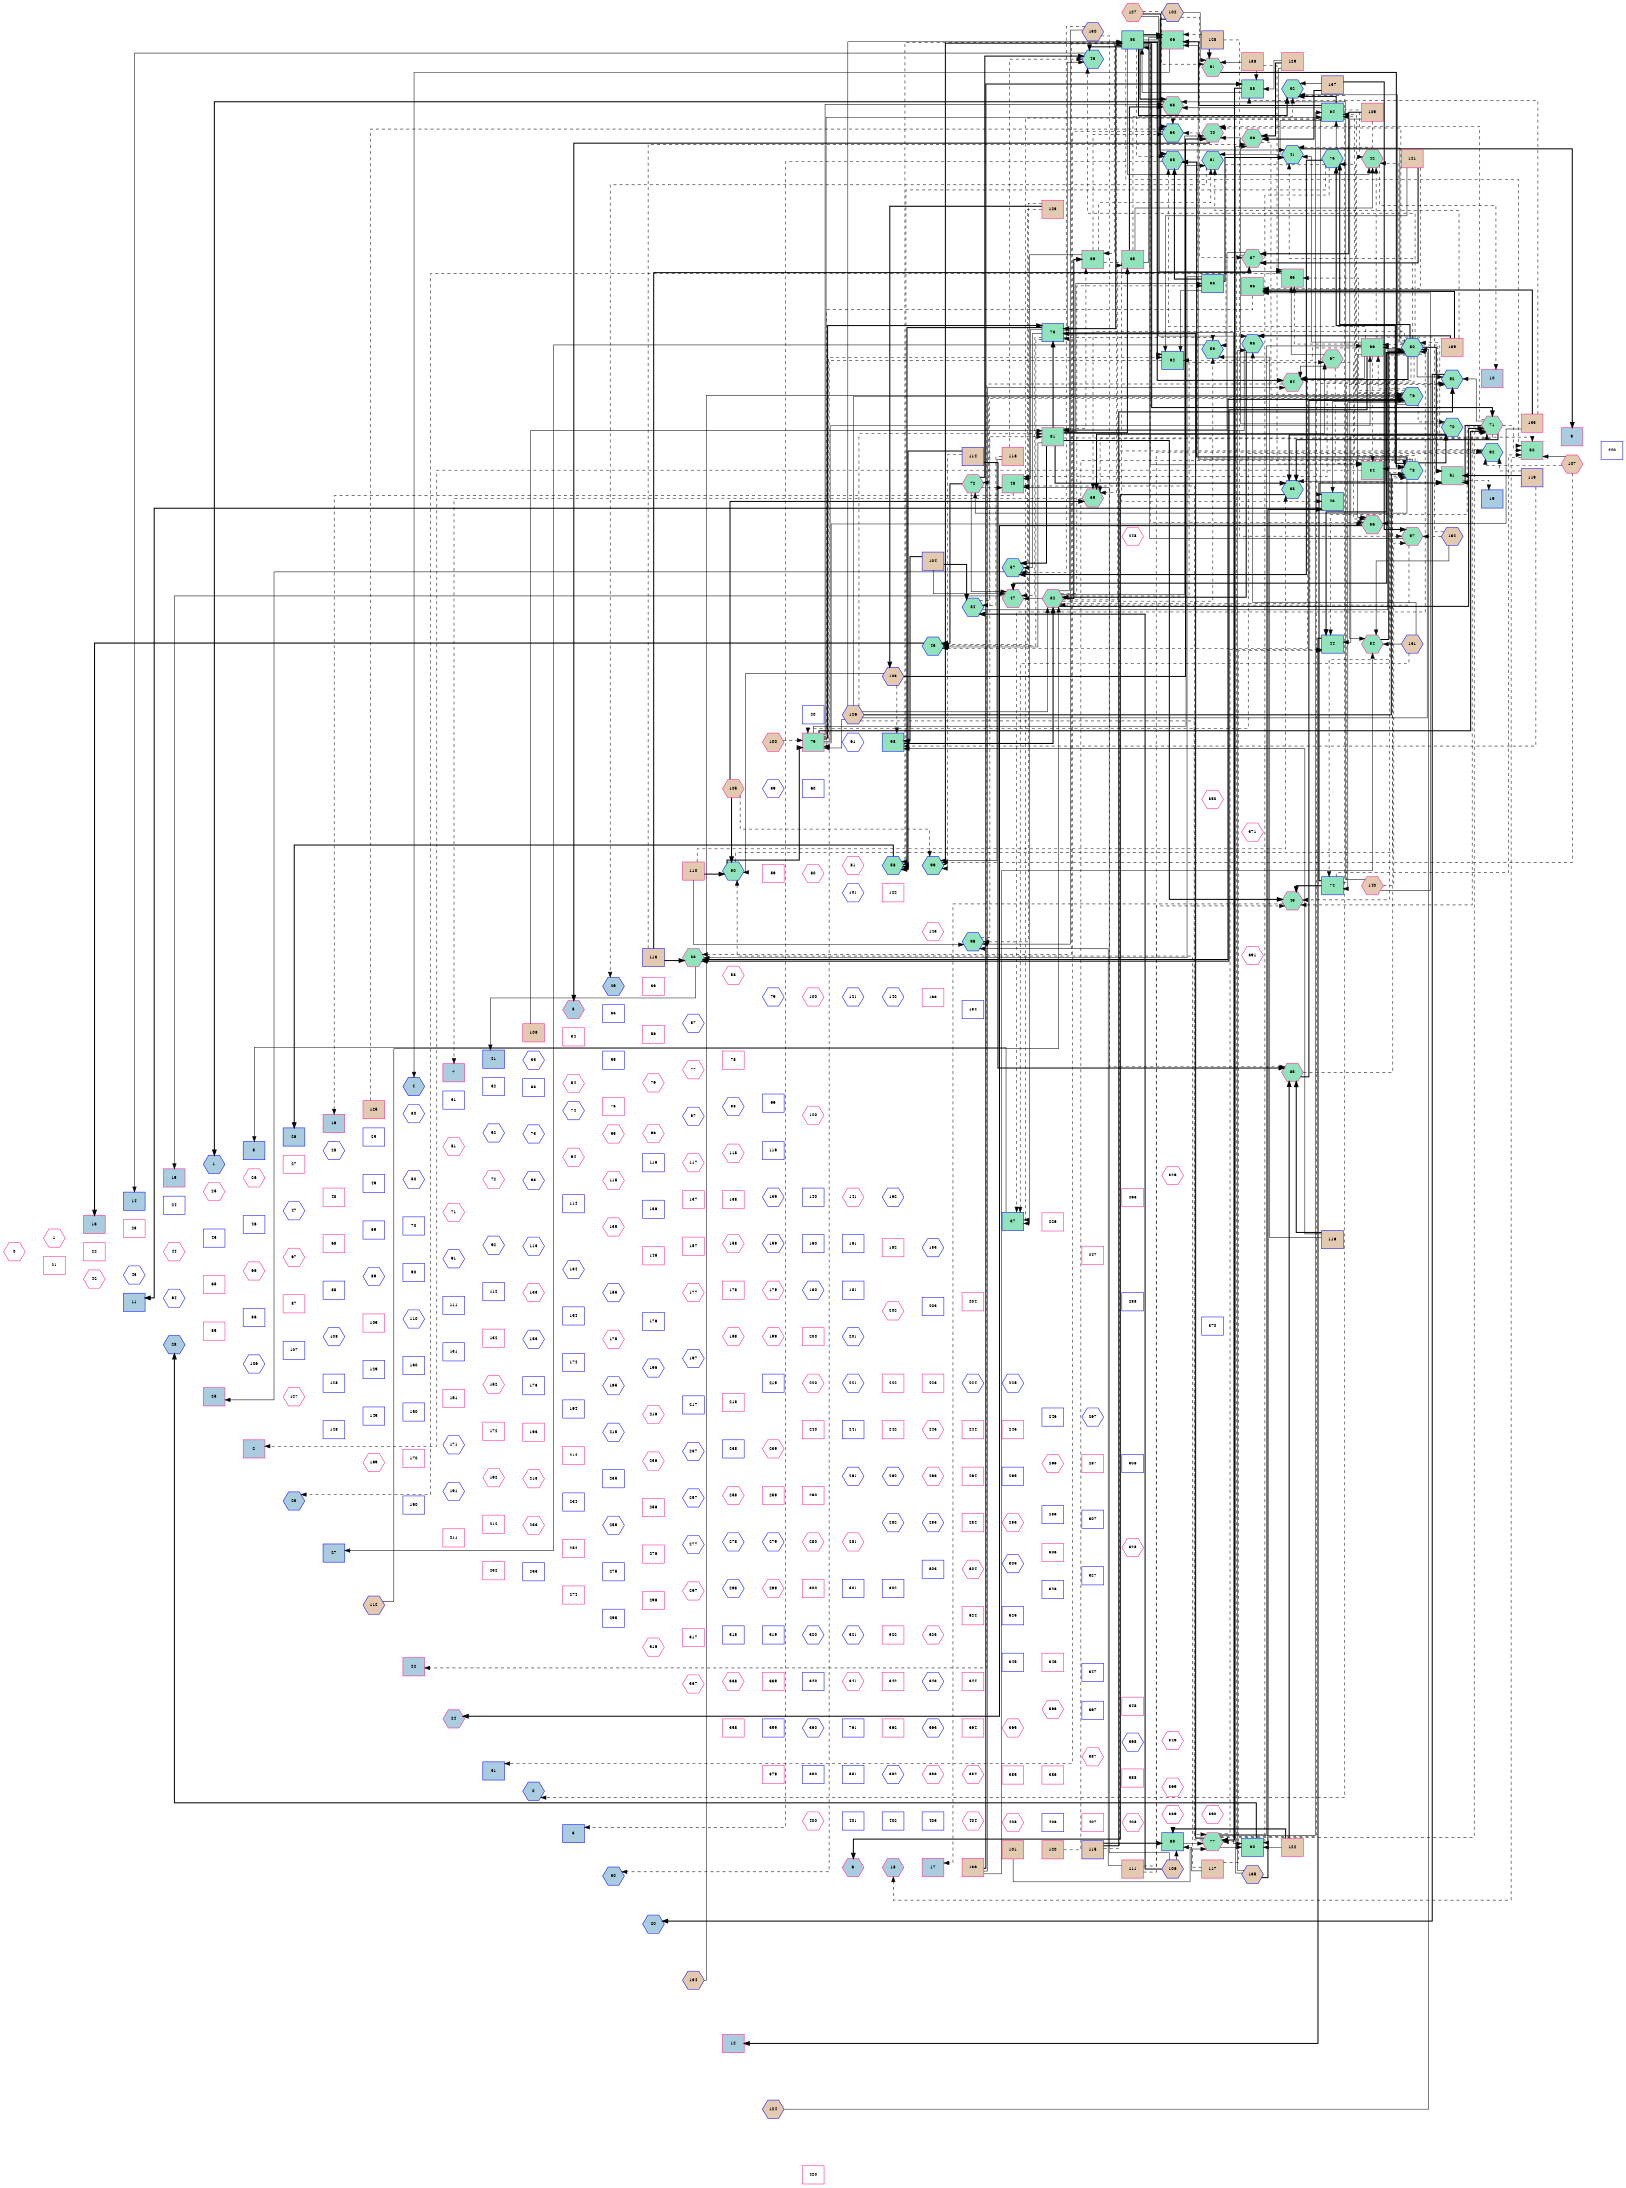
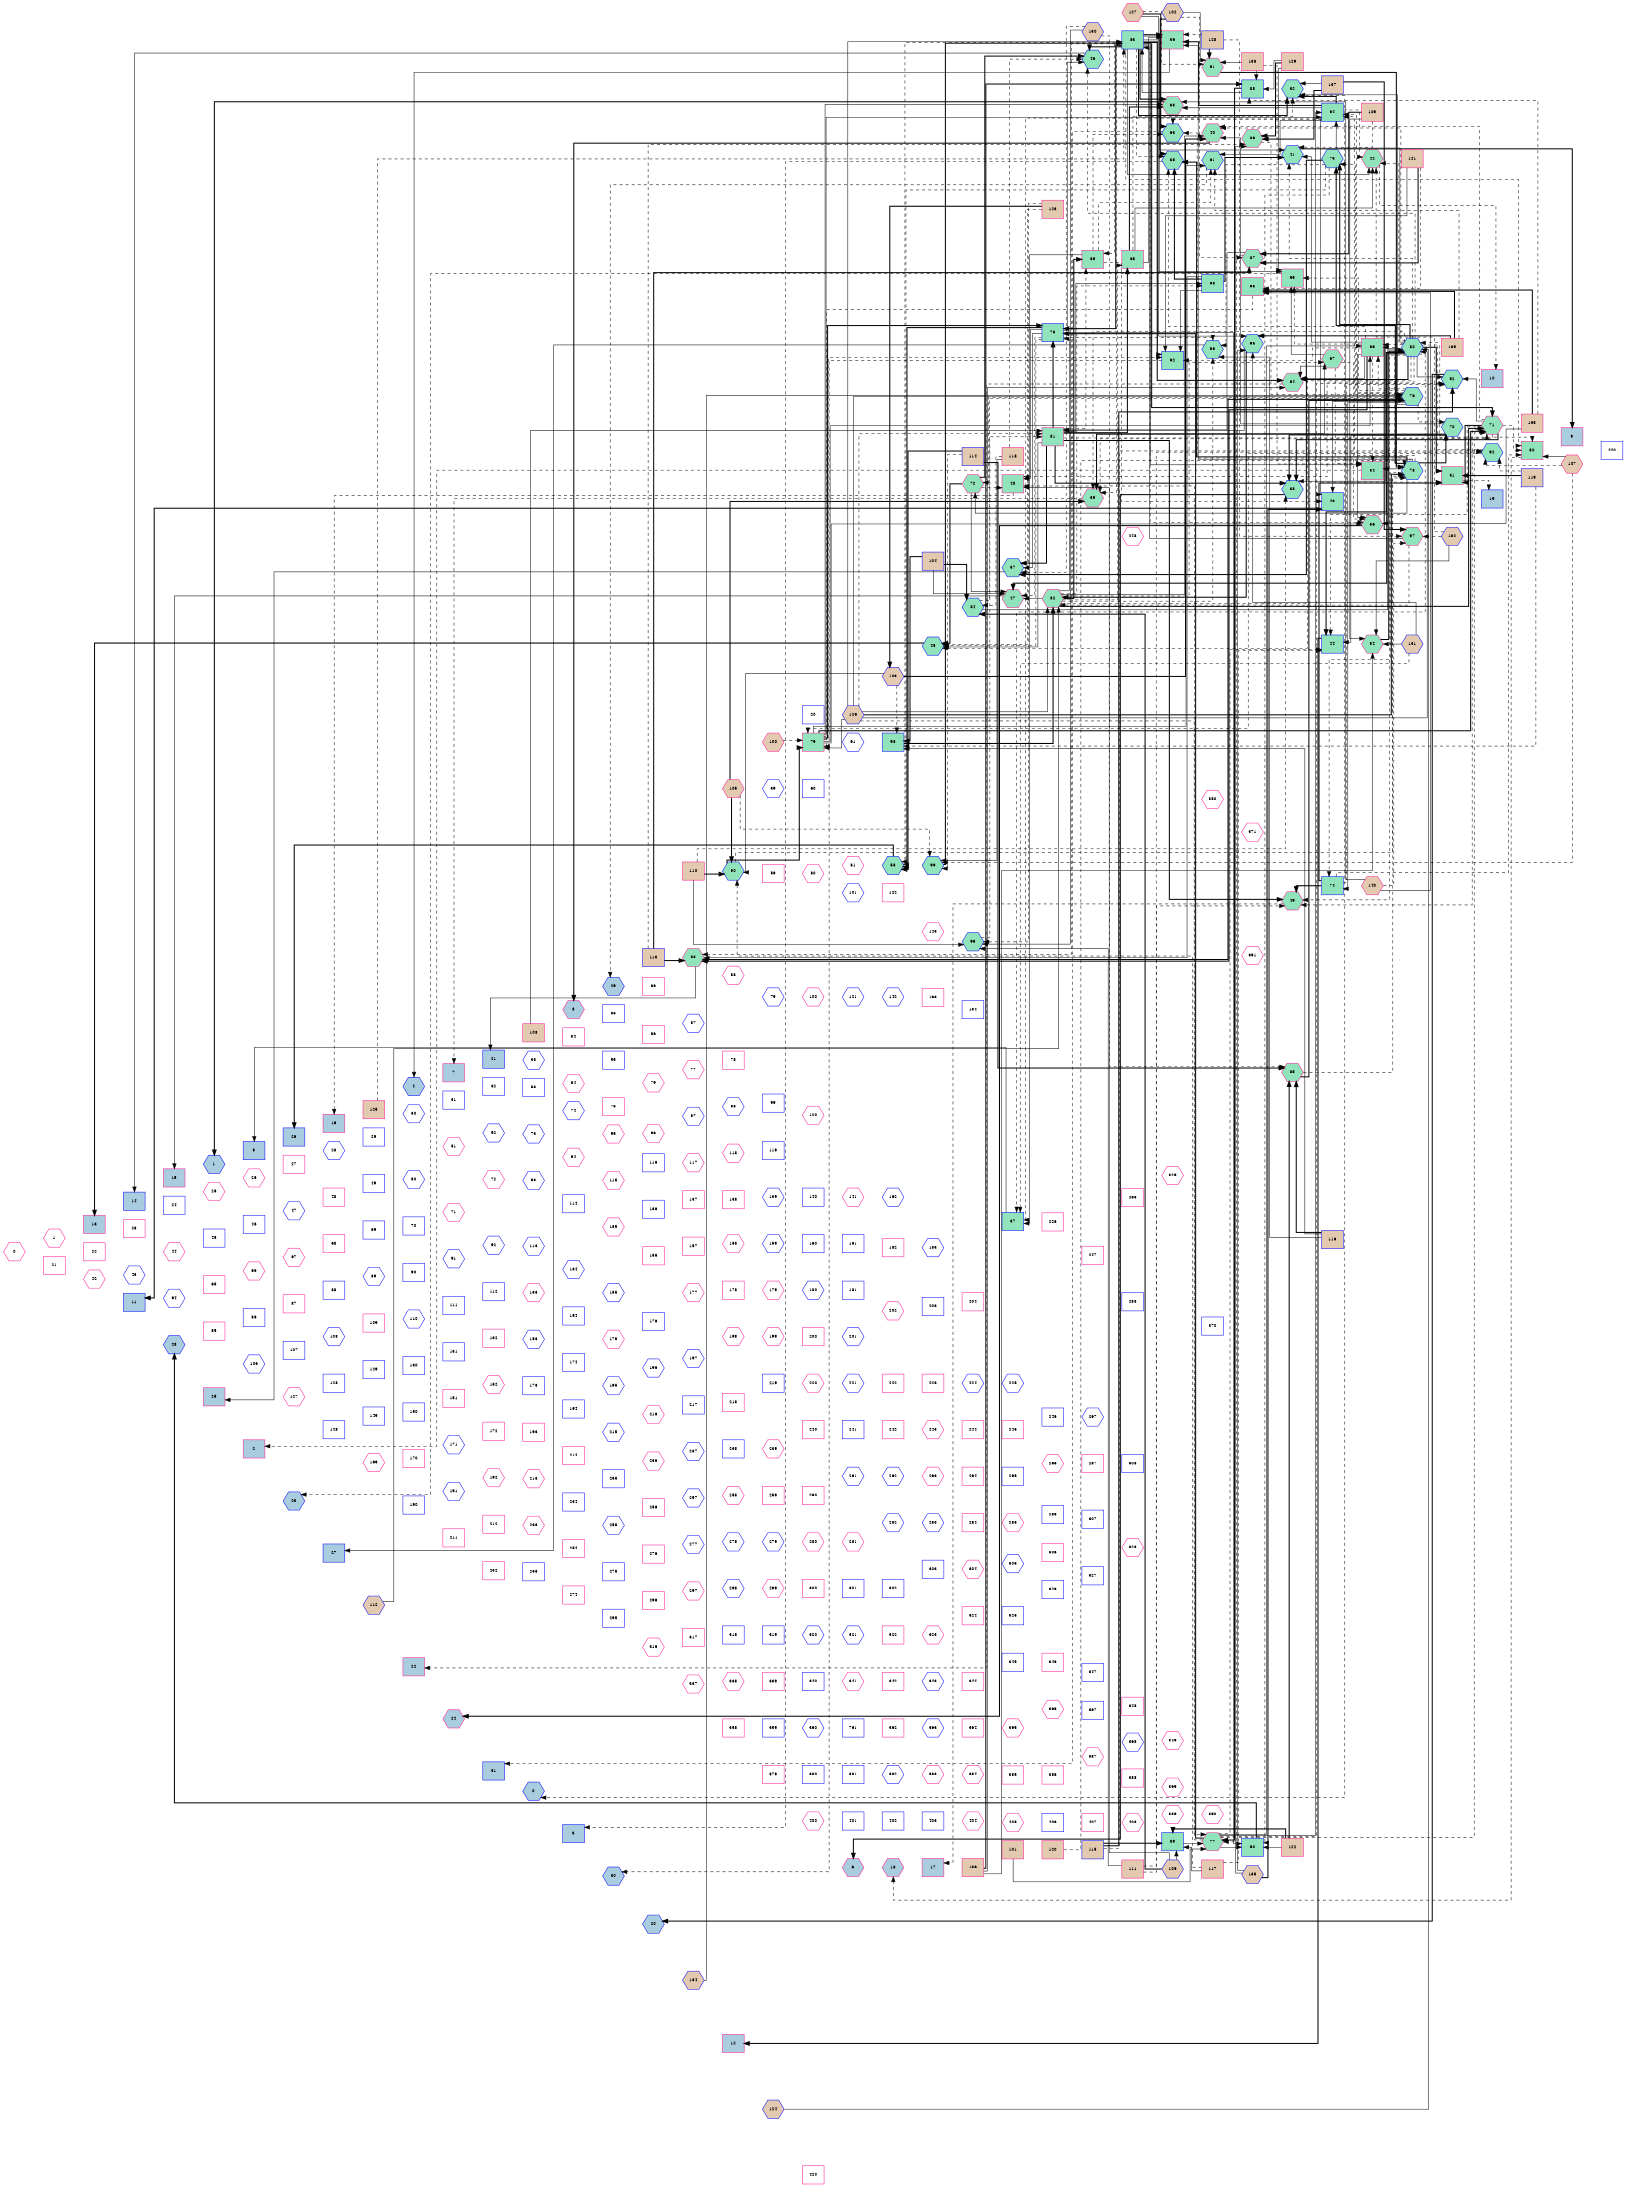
(371, 221) -> (378, 204)
(653, 1256) -> (653, 1256)
